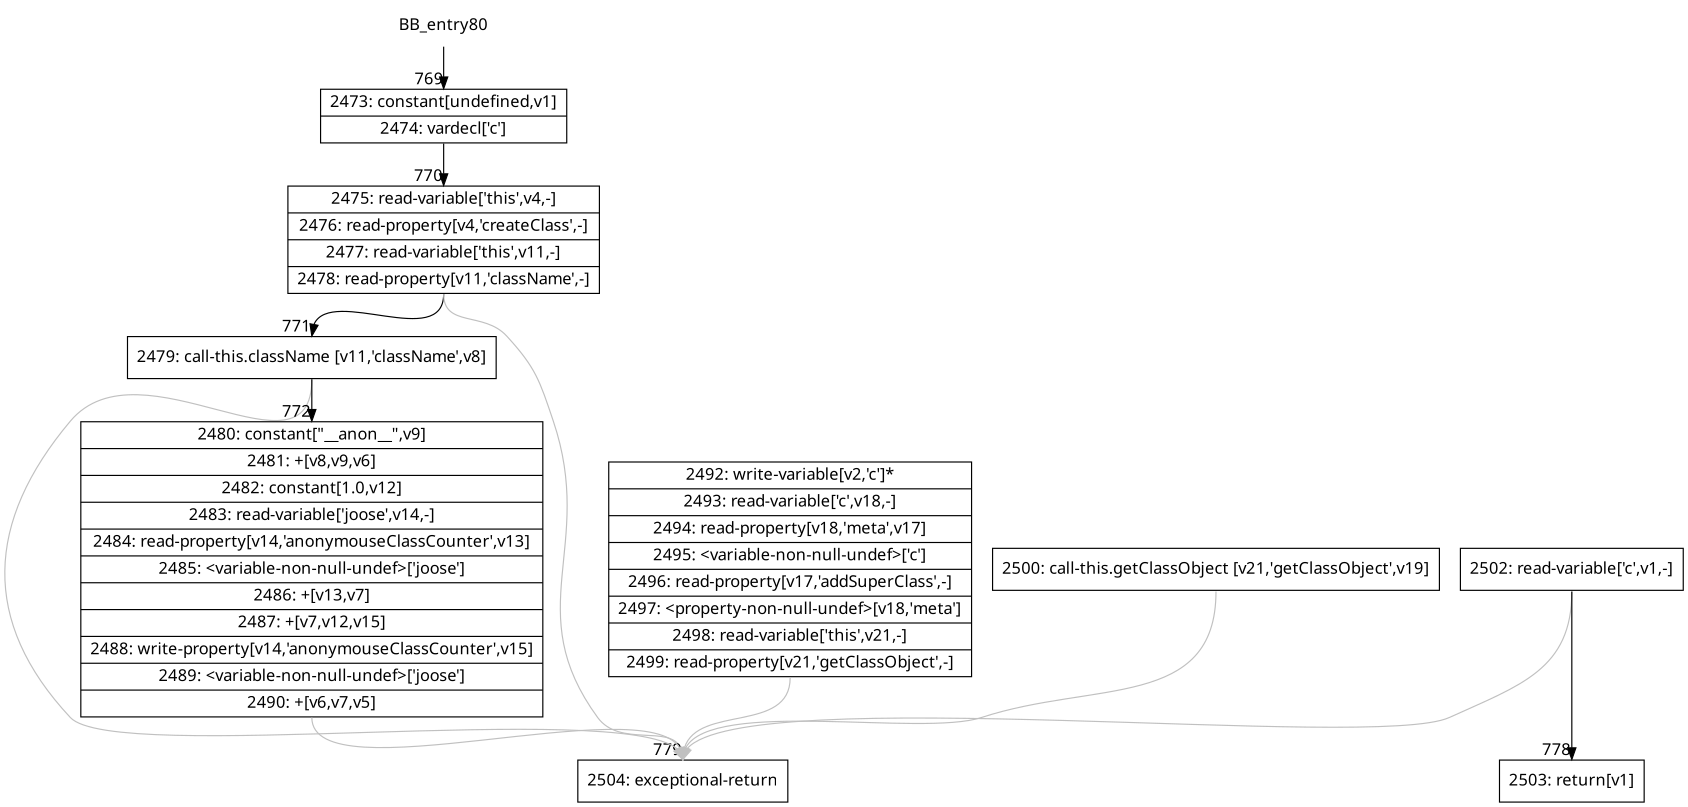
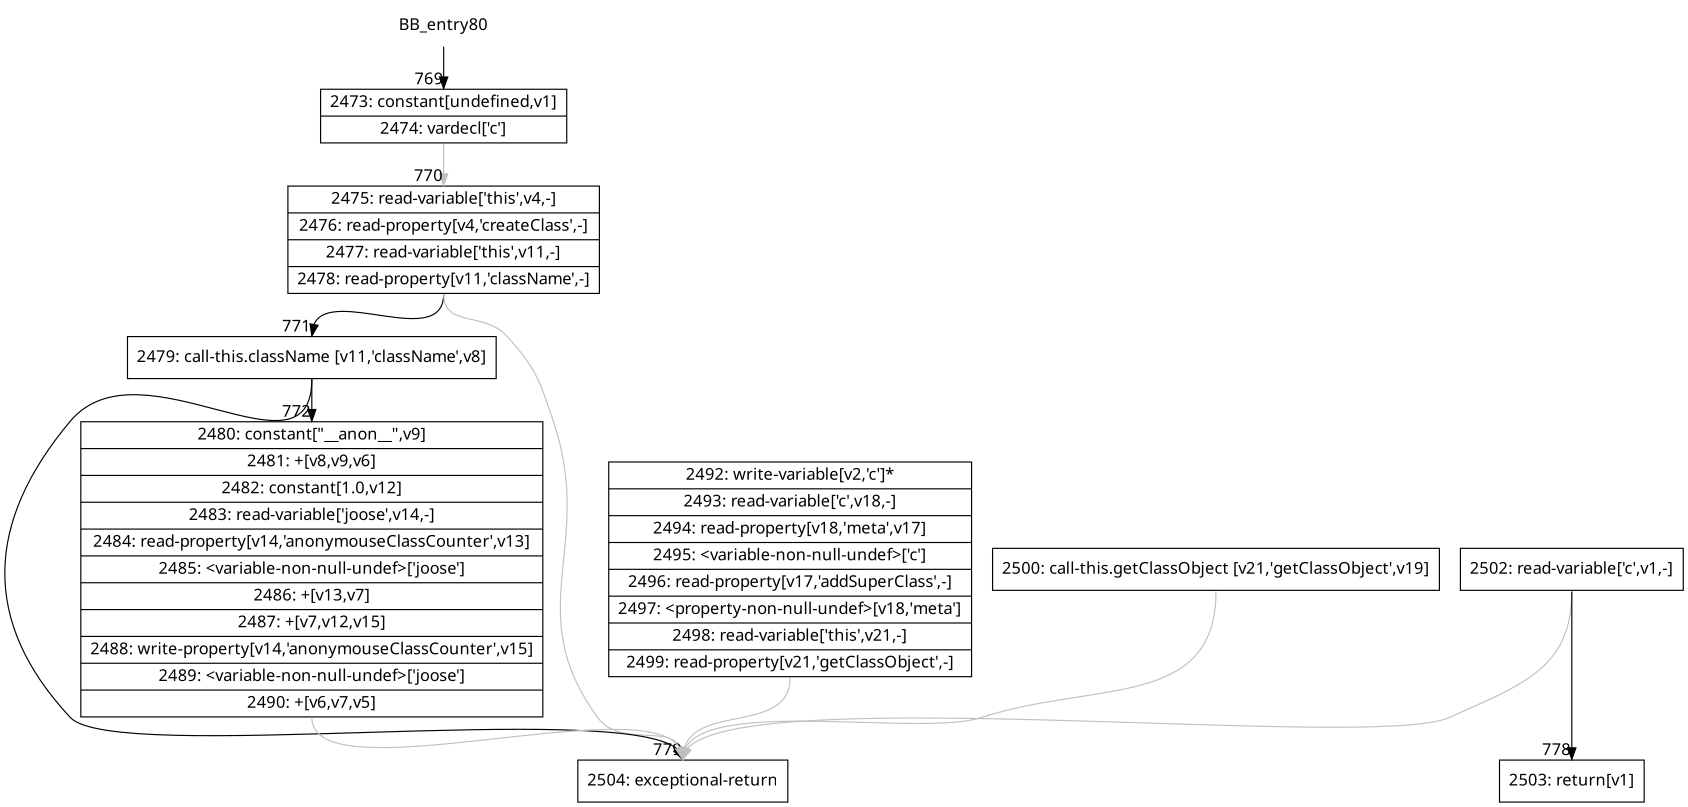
(444, 159) -> (444, 159)
(72, 718) -> (72, 718)
